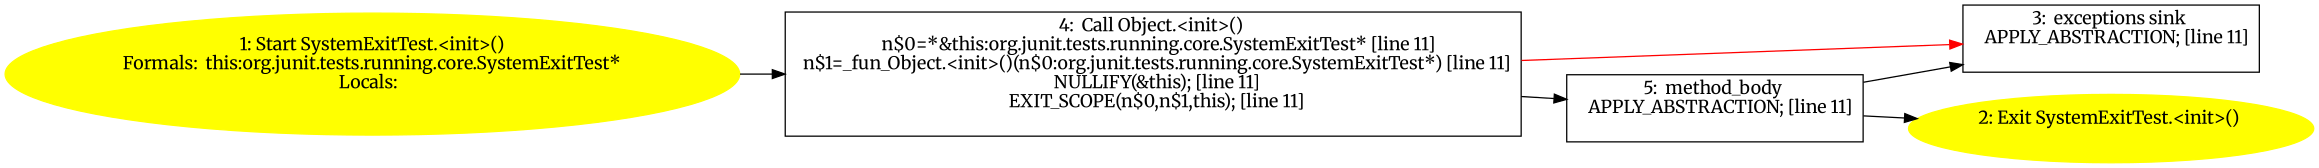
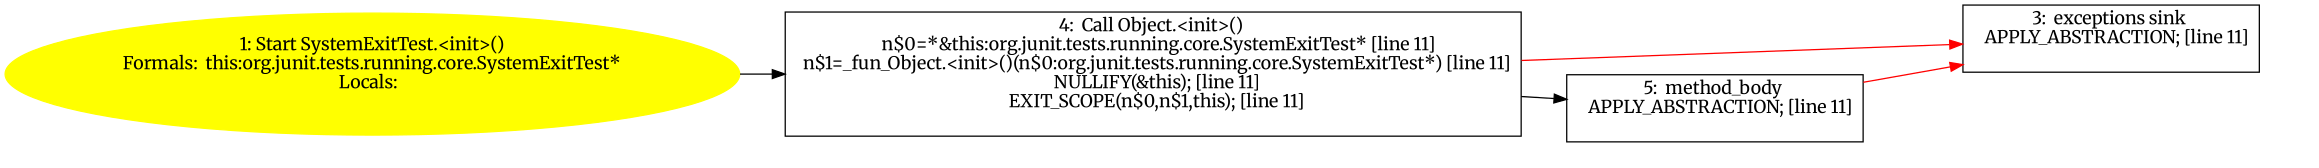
(1907, 75) -> (1907, 75)
(2111, 129) -> none
